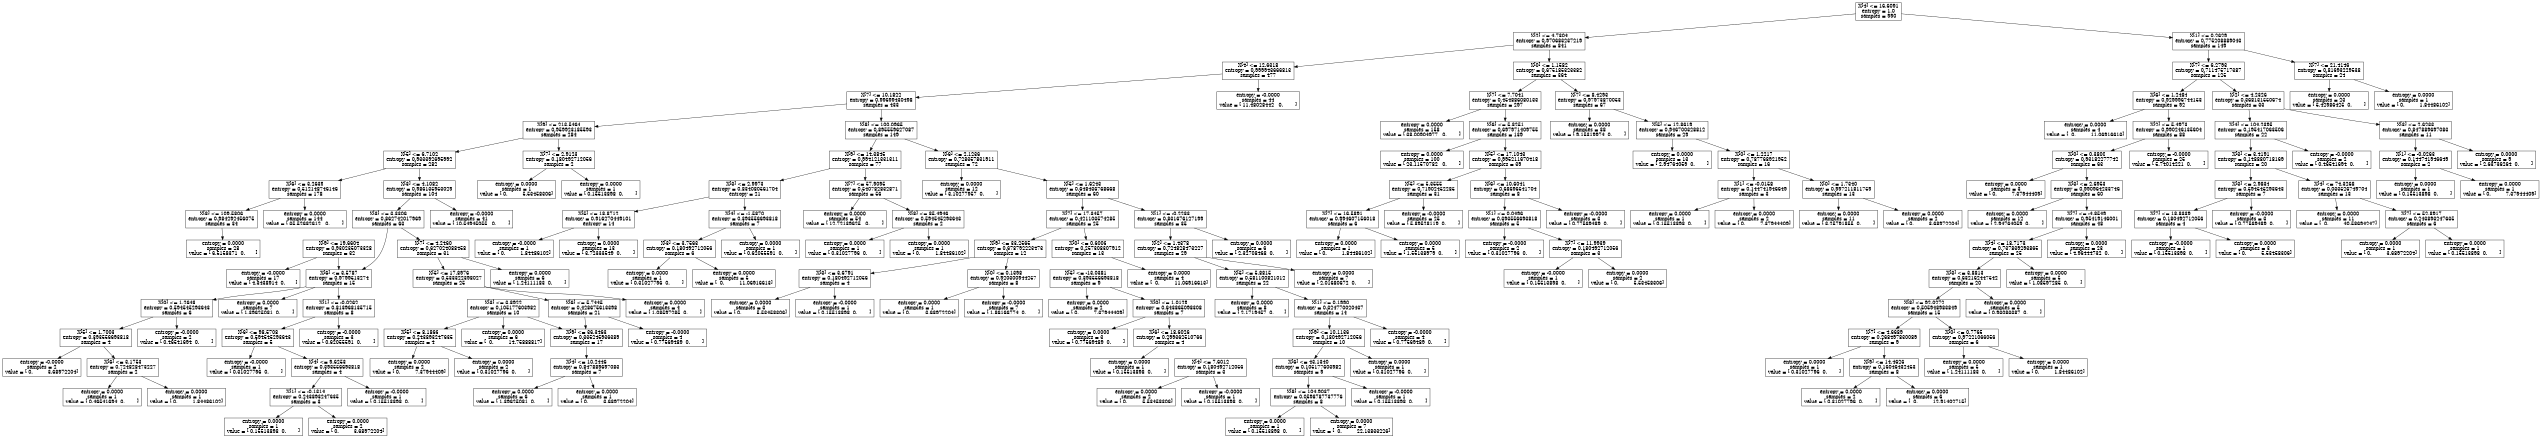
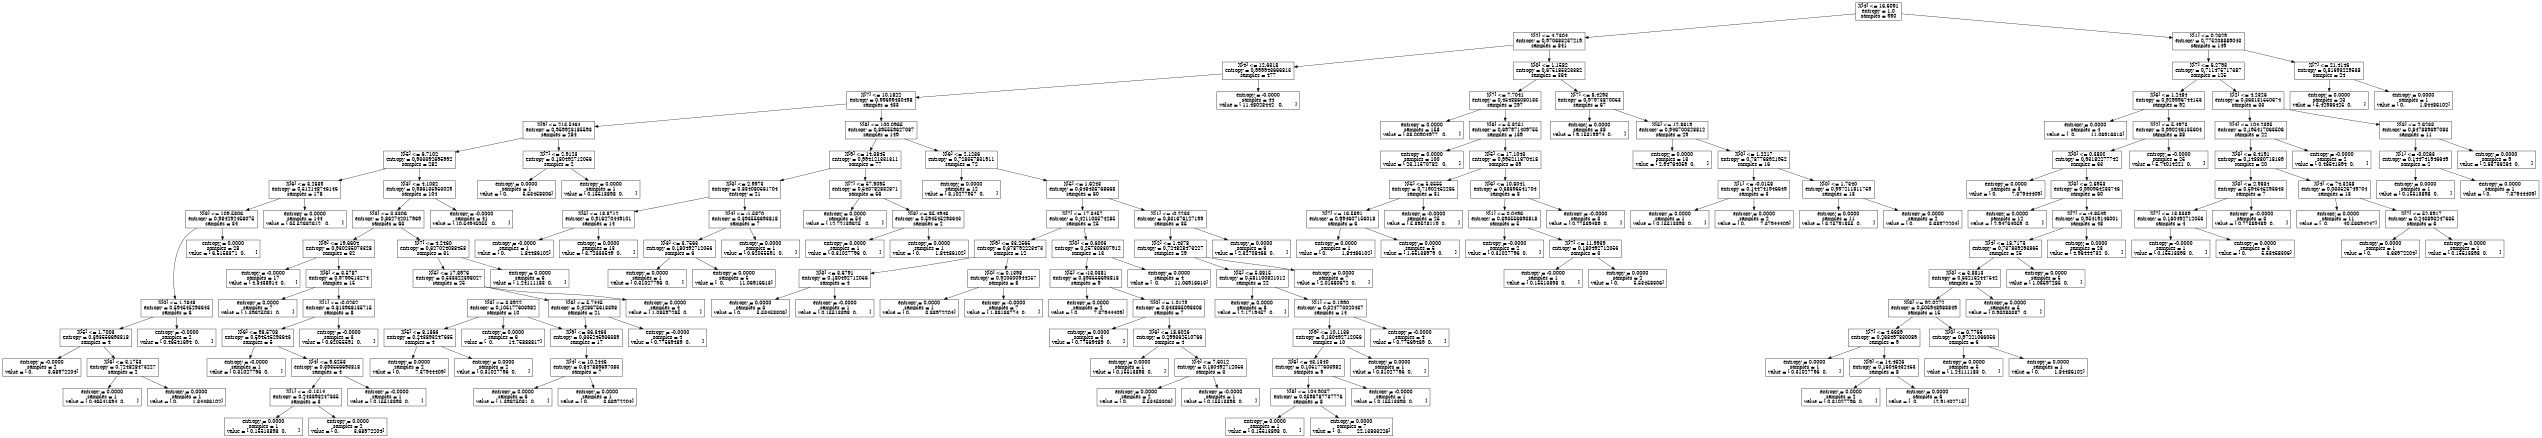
(598, 219) -> (598, 219)
(382, 251) -> (365, 233)
none -> (1087, 262)
(261, 293) -> (176, 258)
none -> (1189, 352)
